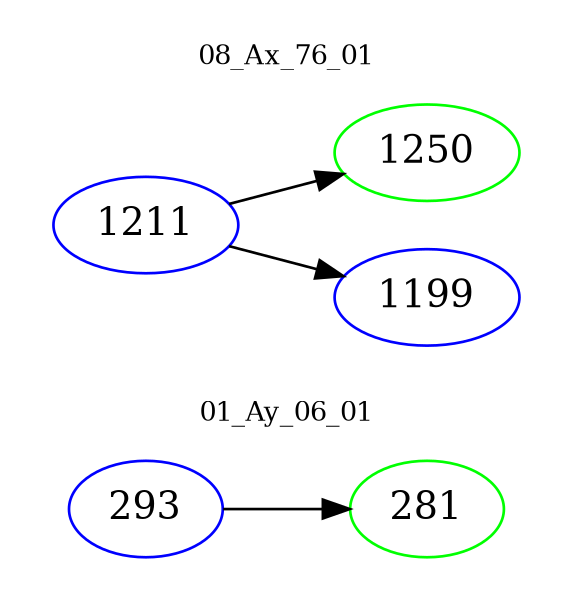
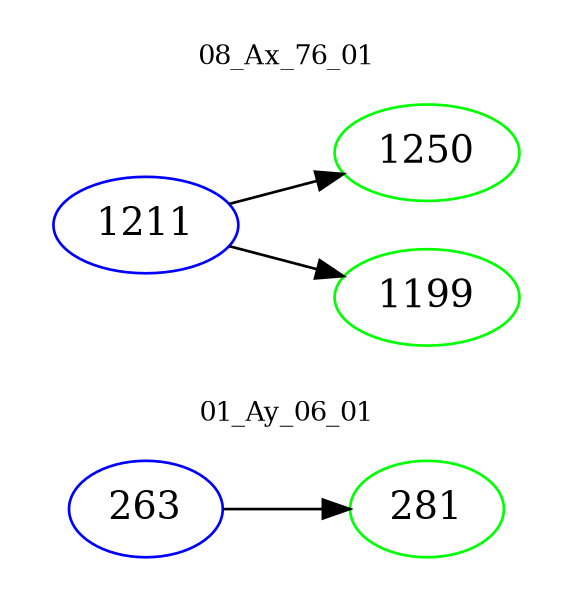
(427, 297) -> (427, 297)
(146, 509) -> (146, 509)
